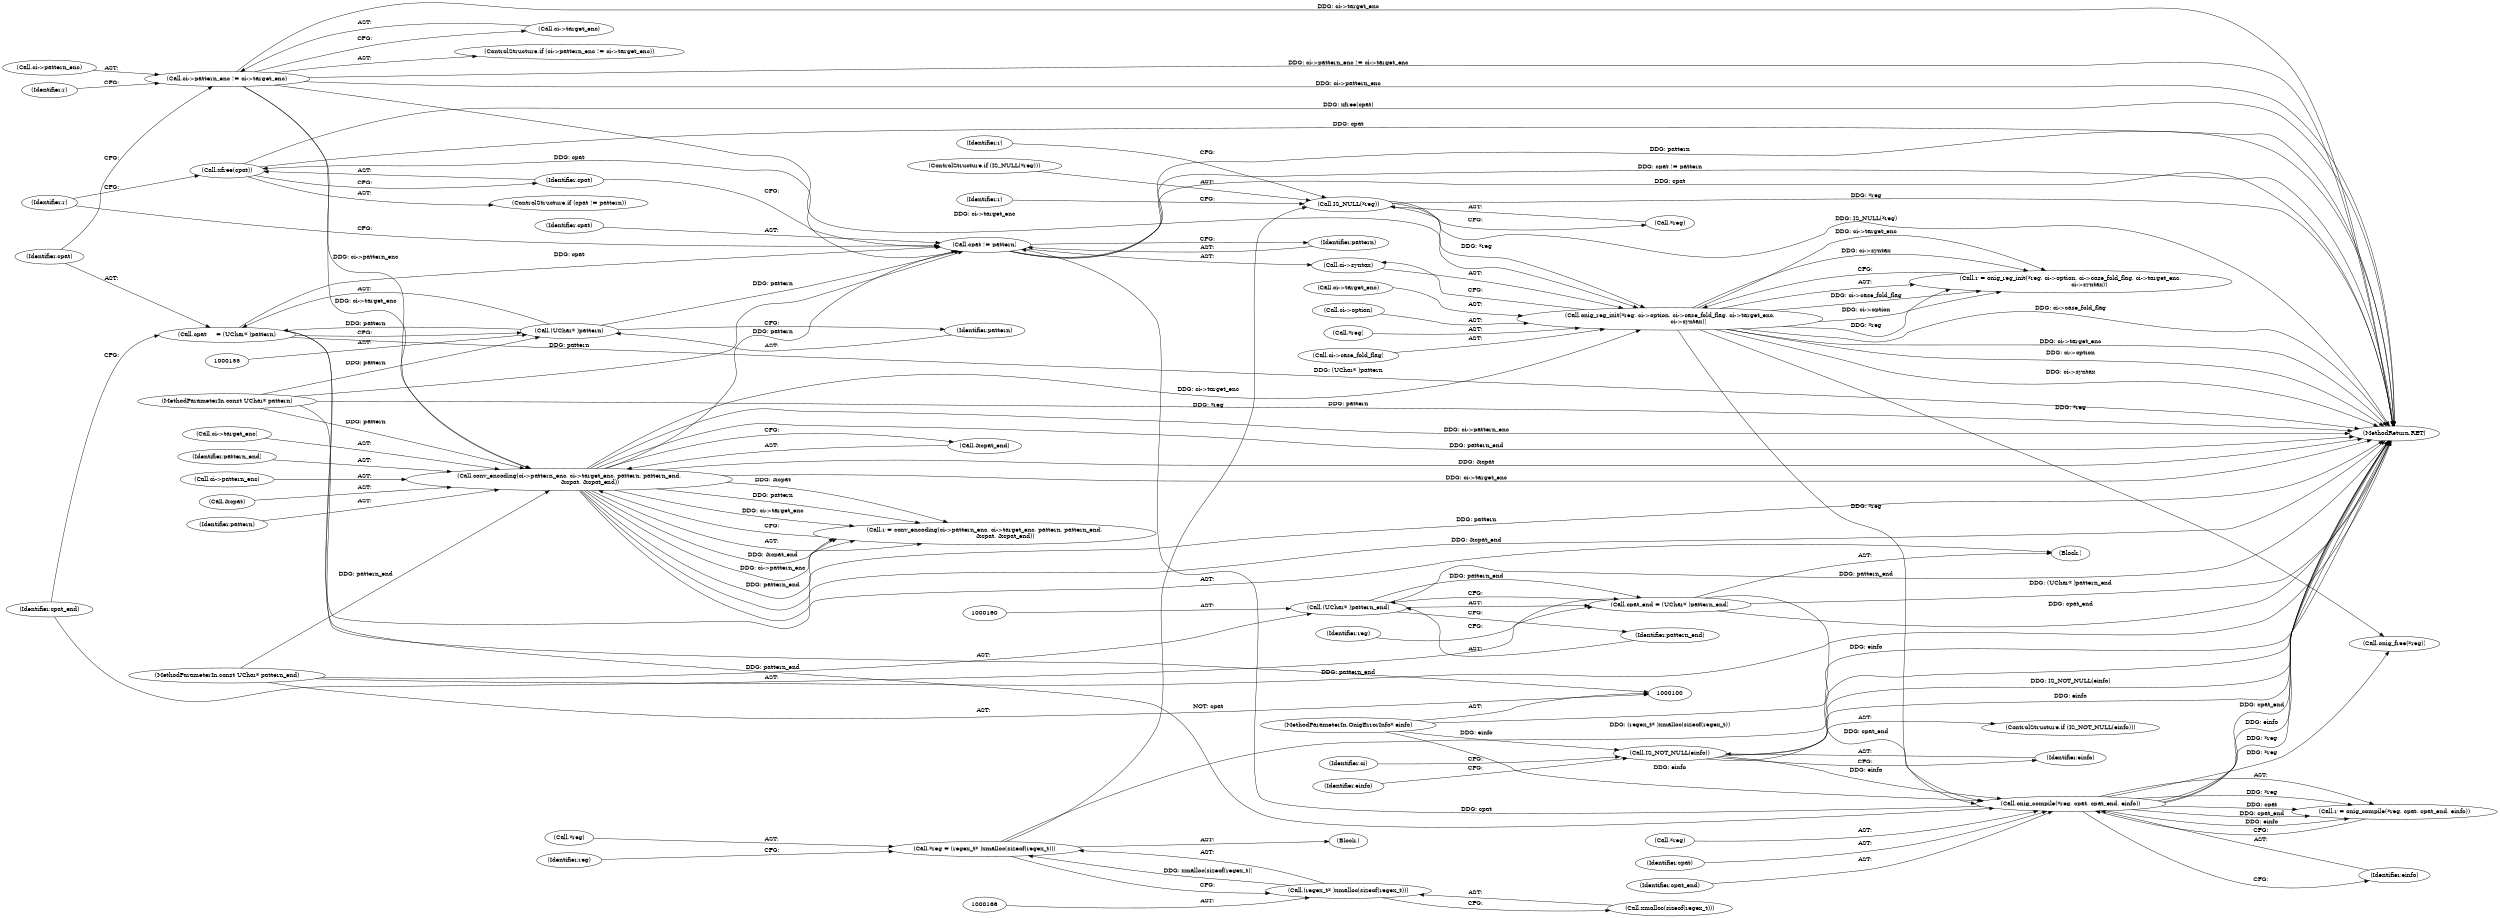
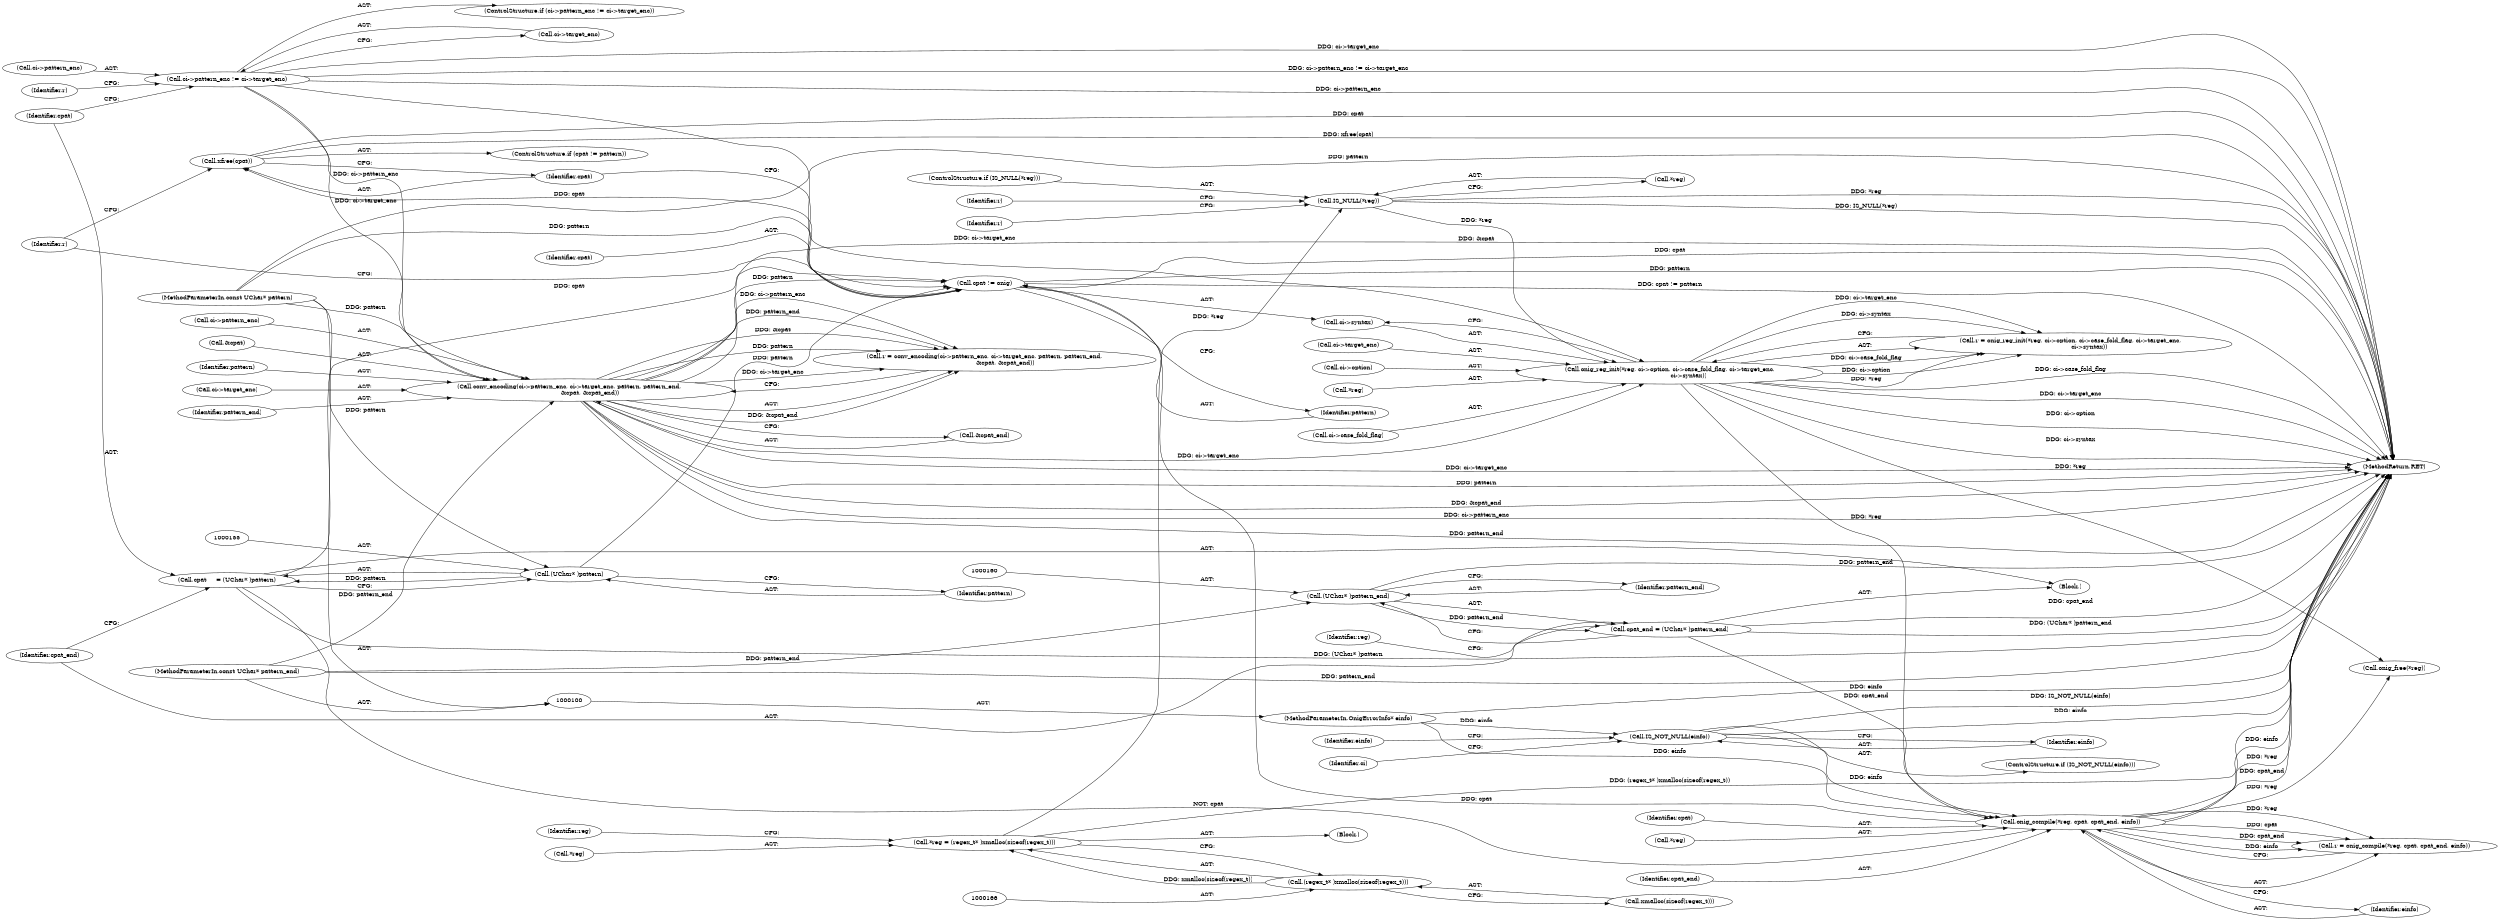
(985, 245) -> (985, 283)
(1530, 704) -> (925, 709)
